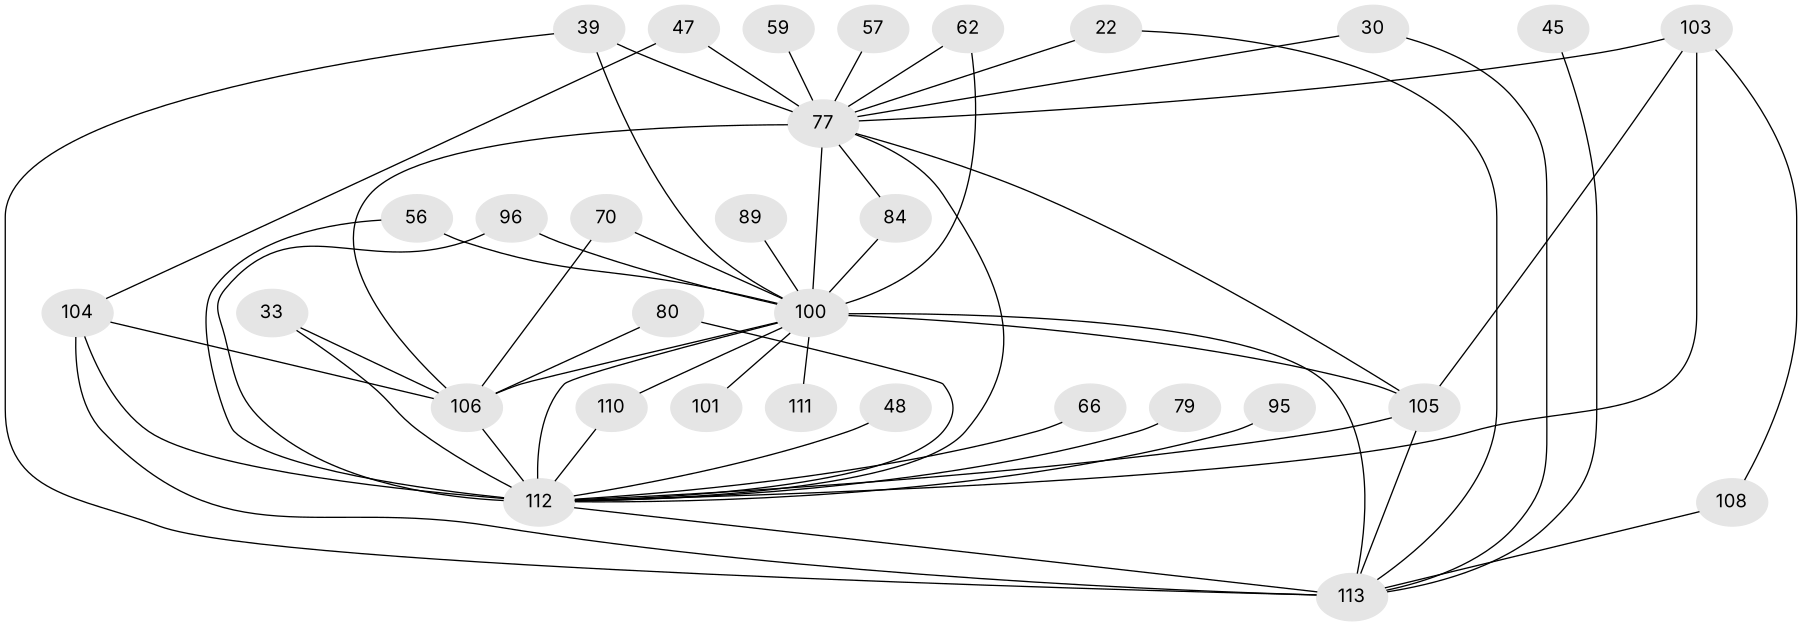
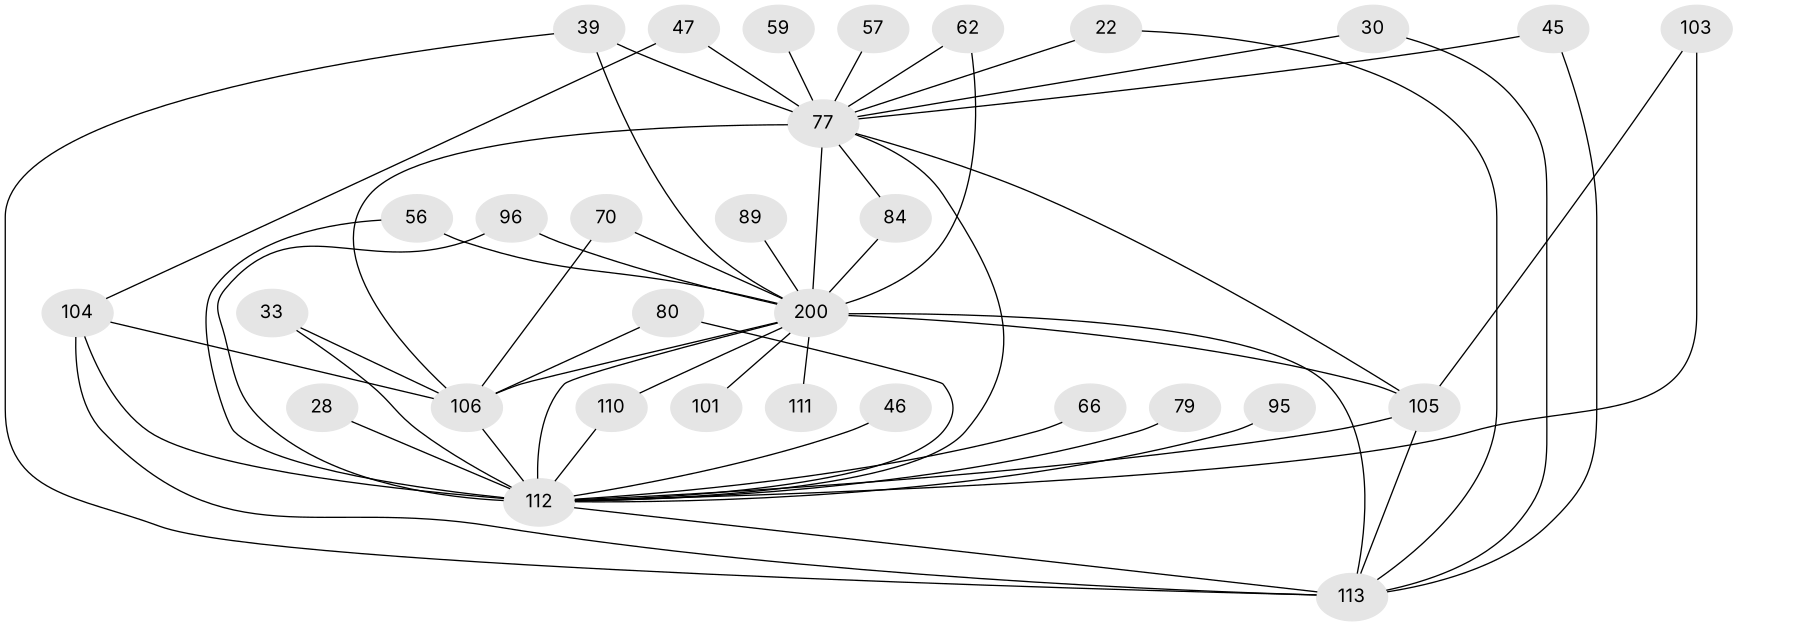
(1263, 94) -> (1190, 82)
(812, 313) -> (812, 313)
none -> (322, 408)
(896, 408) -> (896, 408)
(1732, 502) -> none
